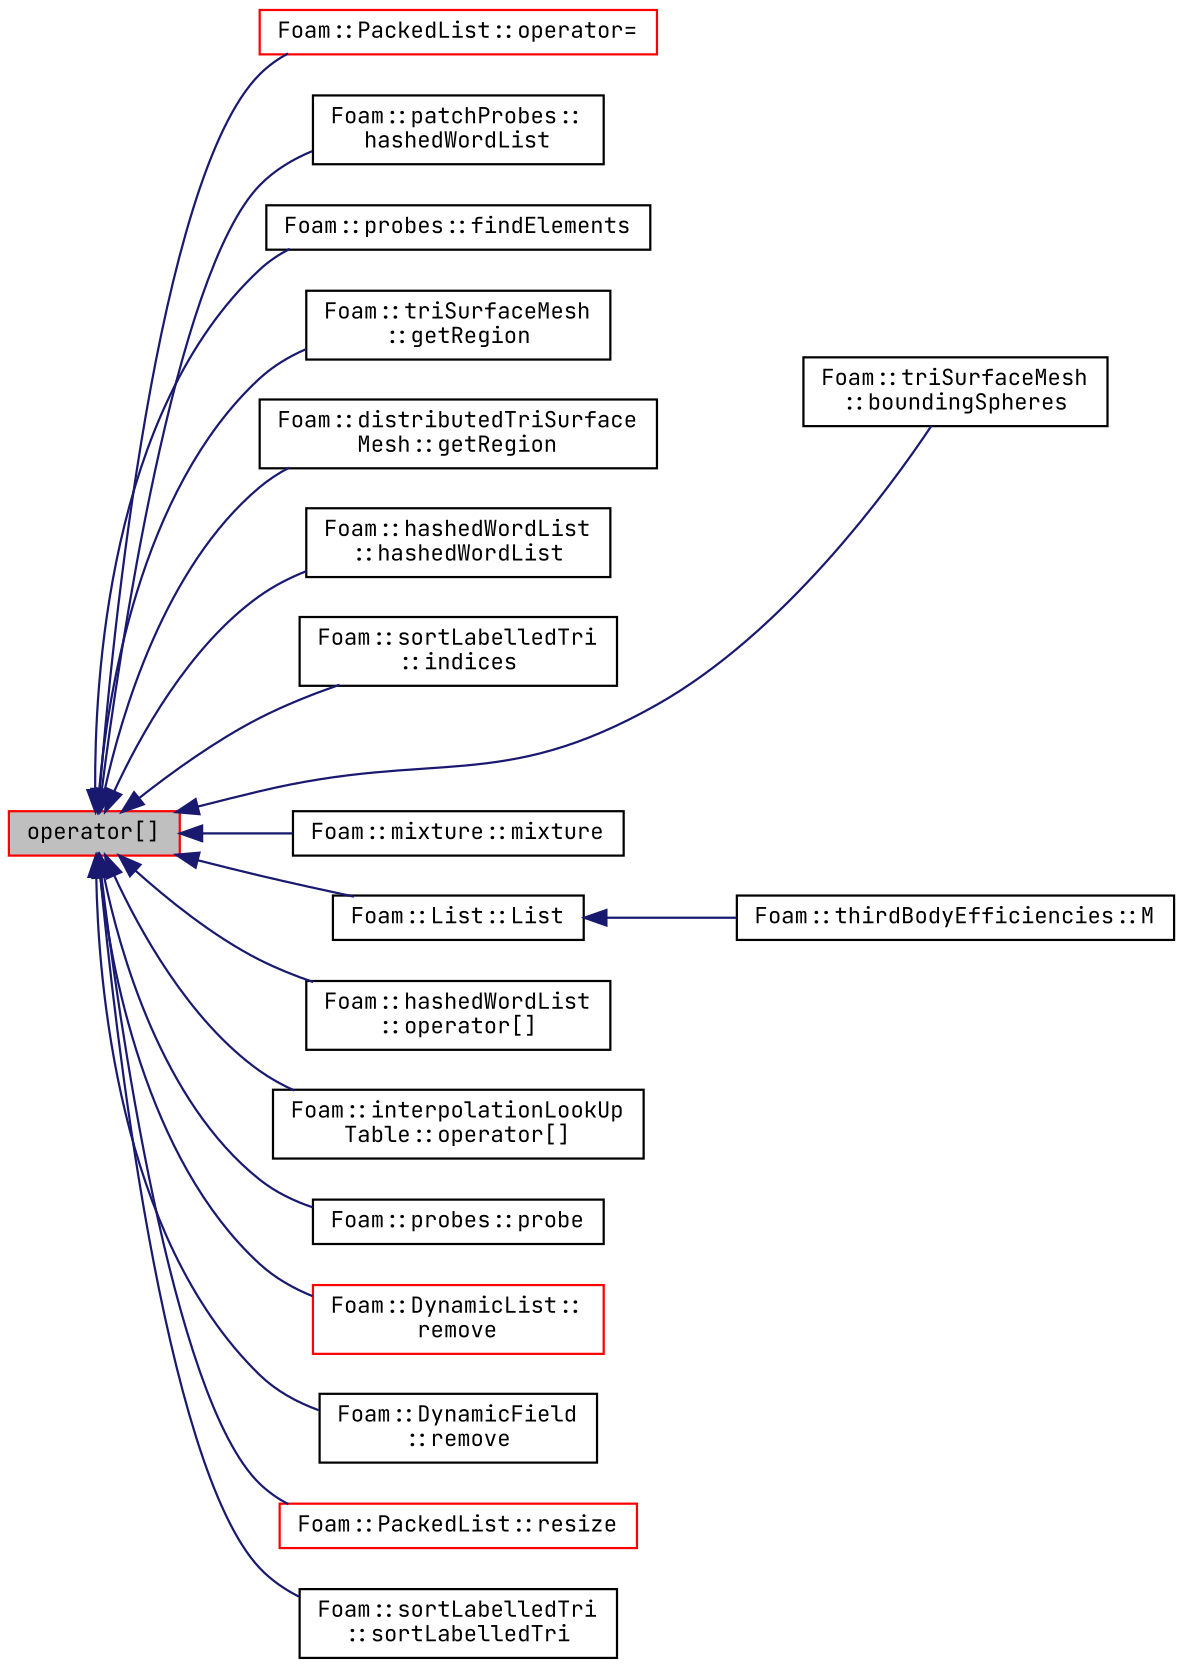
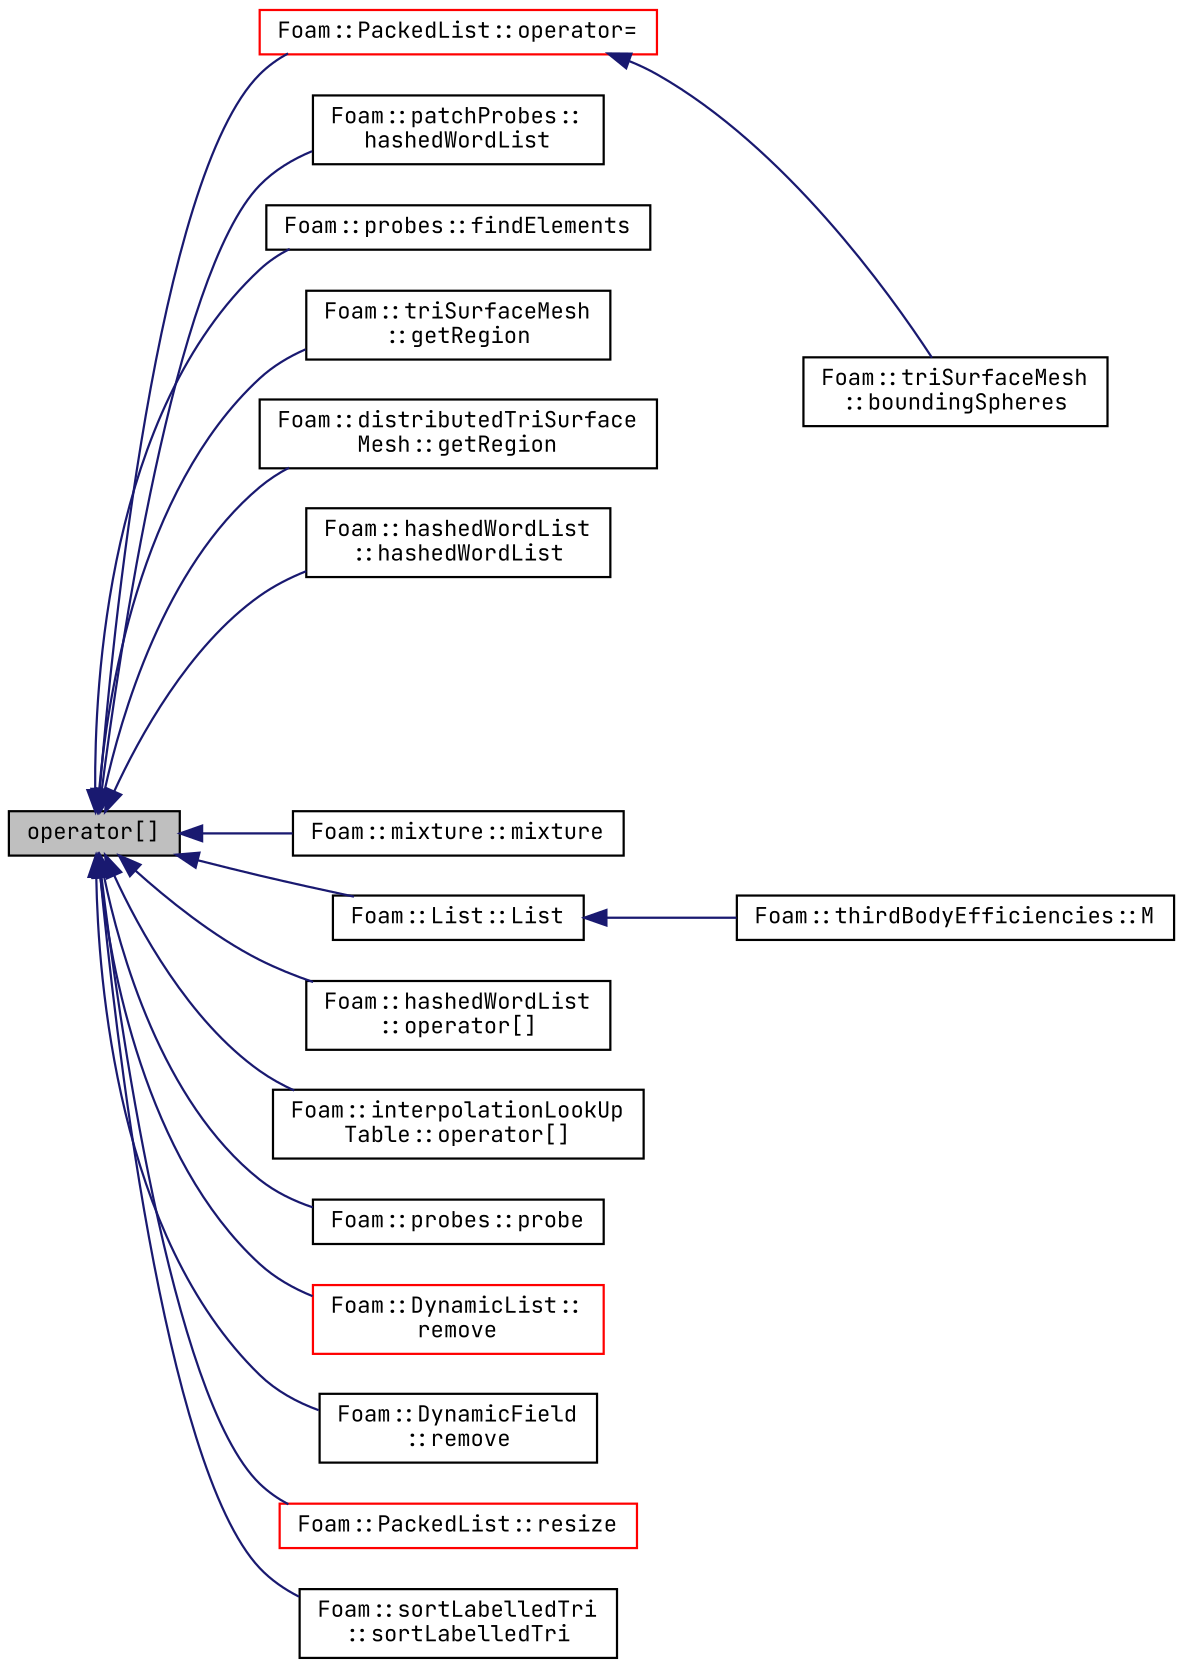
(458, 651) -> none
(622, 722) -> (799, 190)
(94, 833) -> (94, 833)
